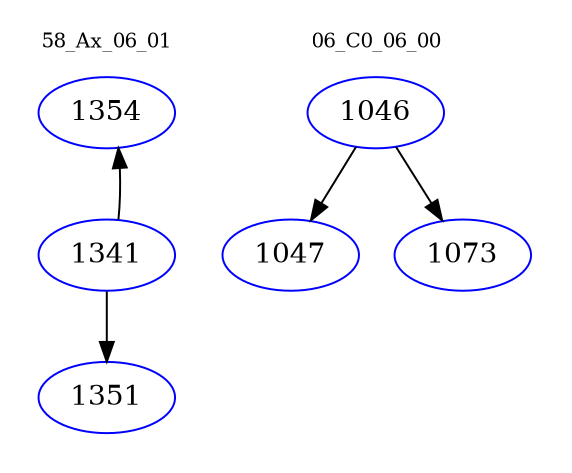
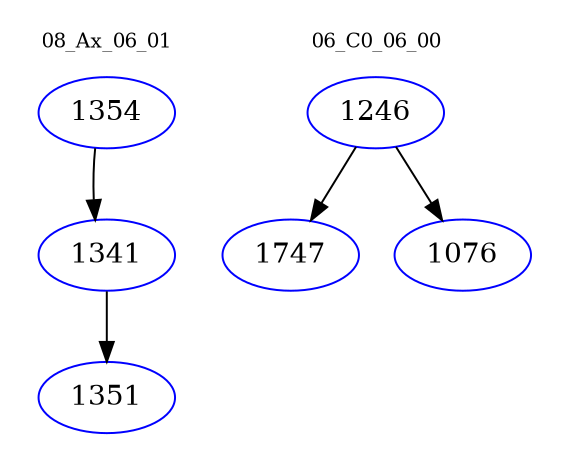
(107, 43) -> (107, 43)
(376, 113) -> (376, 113)
(120, 194) -> (94, 174)
(291, 255) -> (291, 255)
(463, 255) -> (463, 255)
